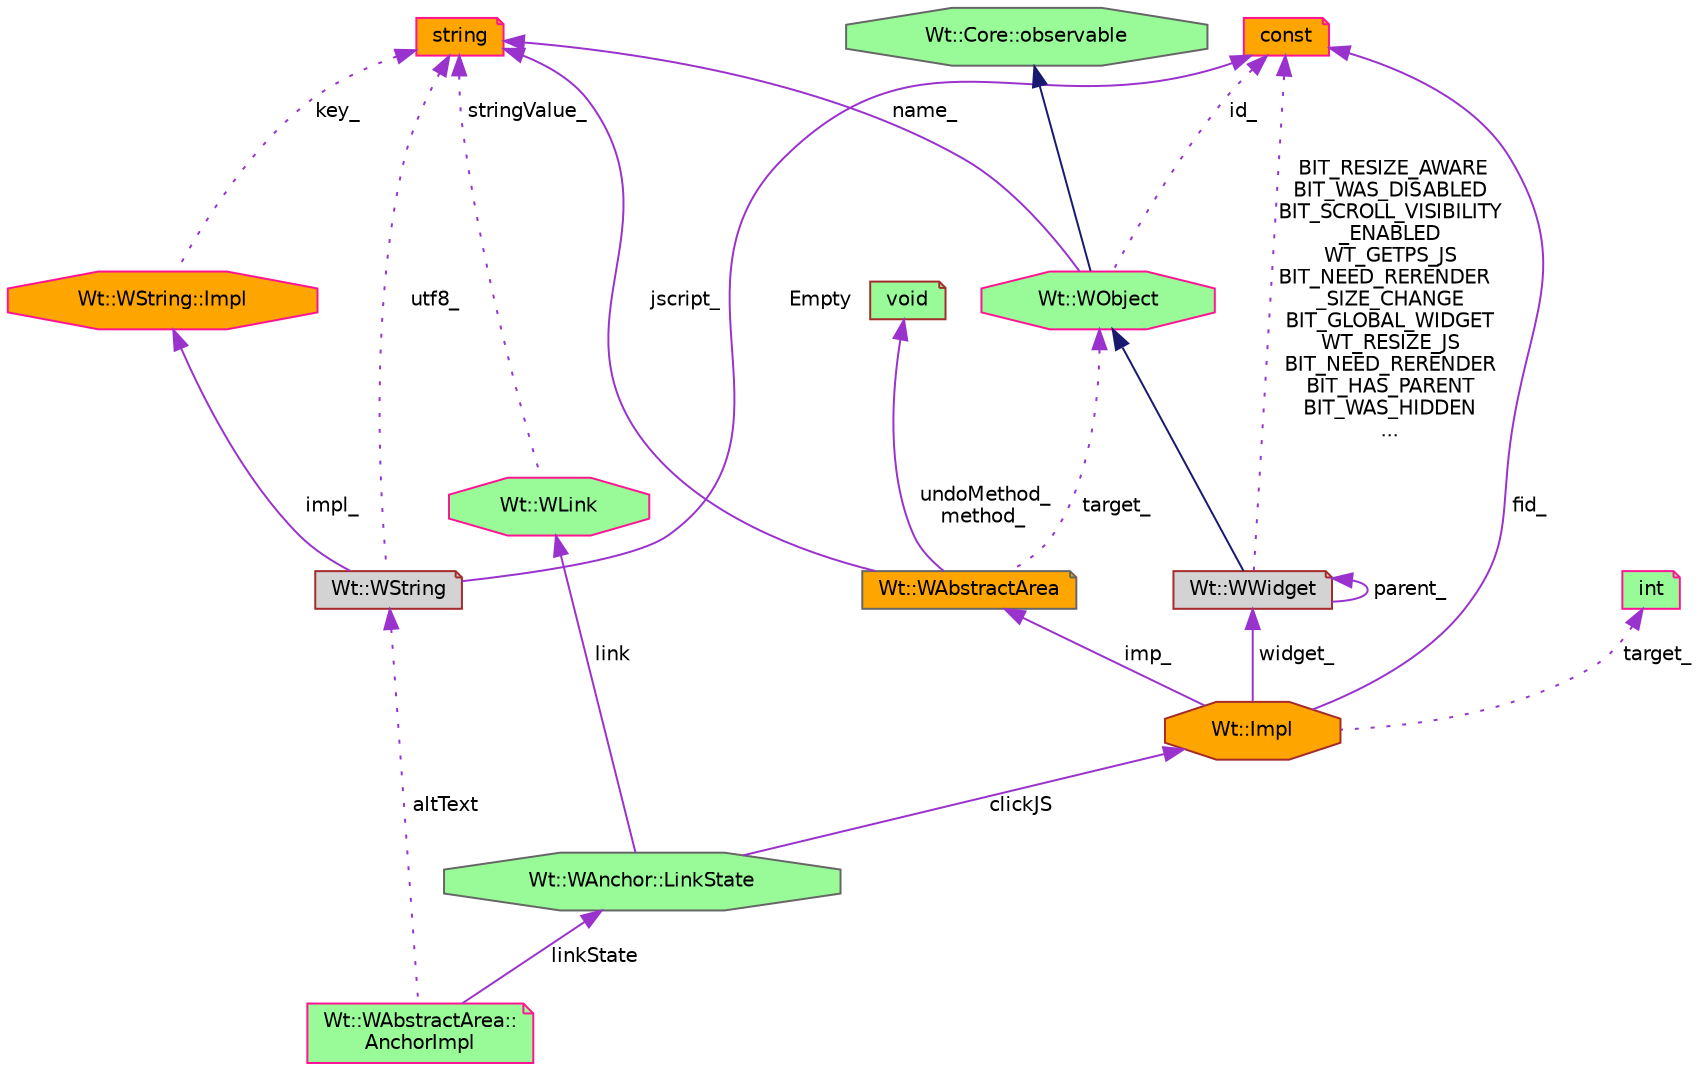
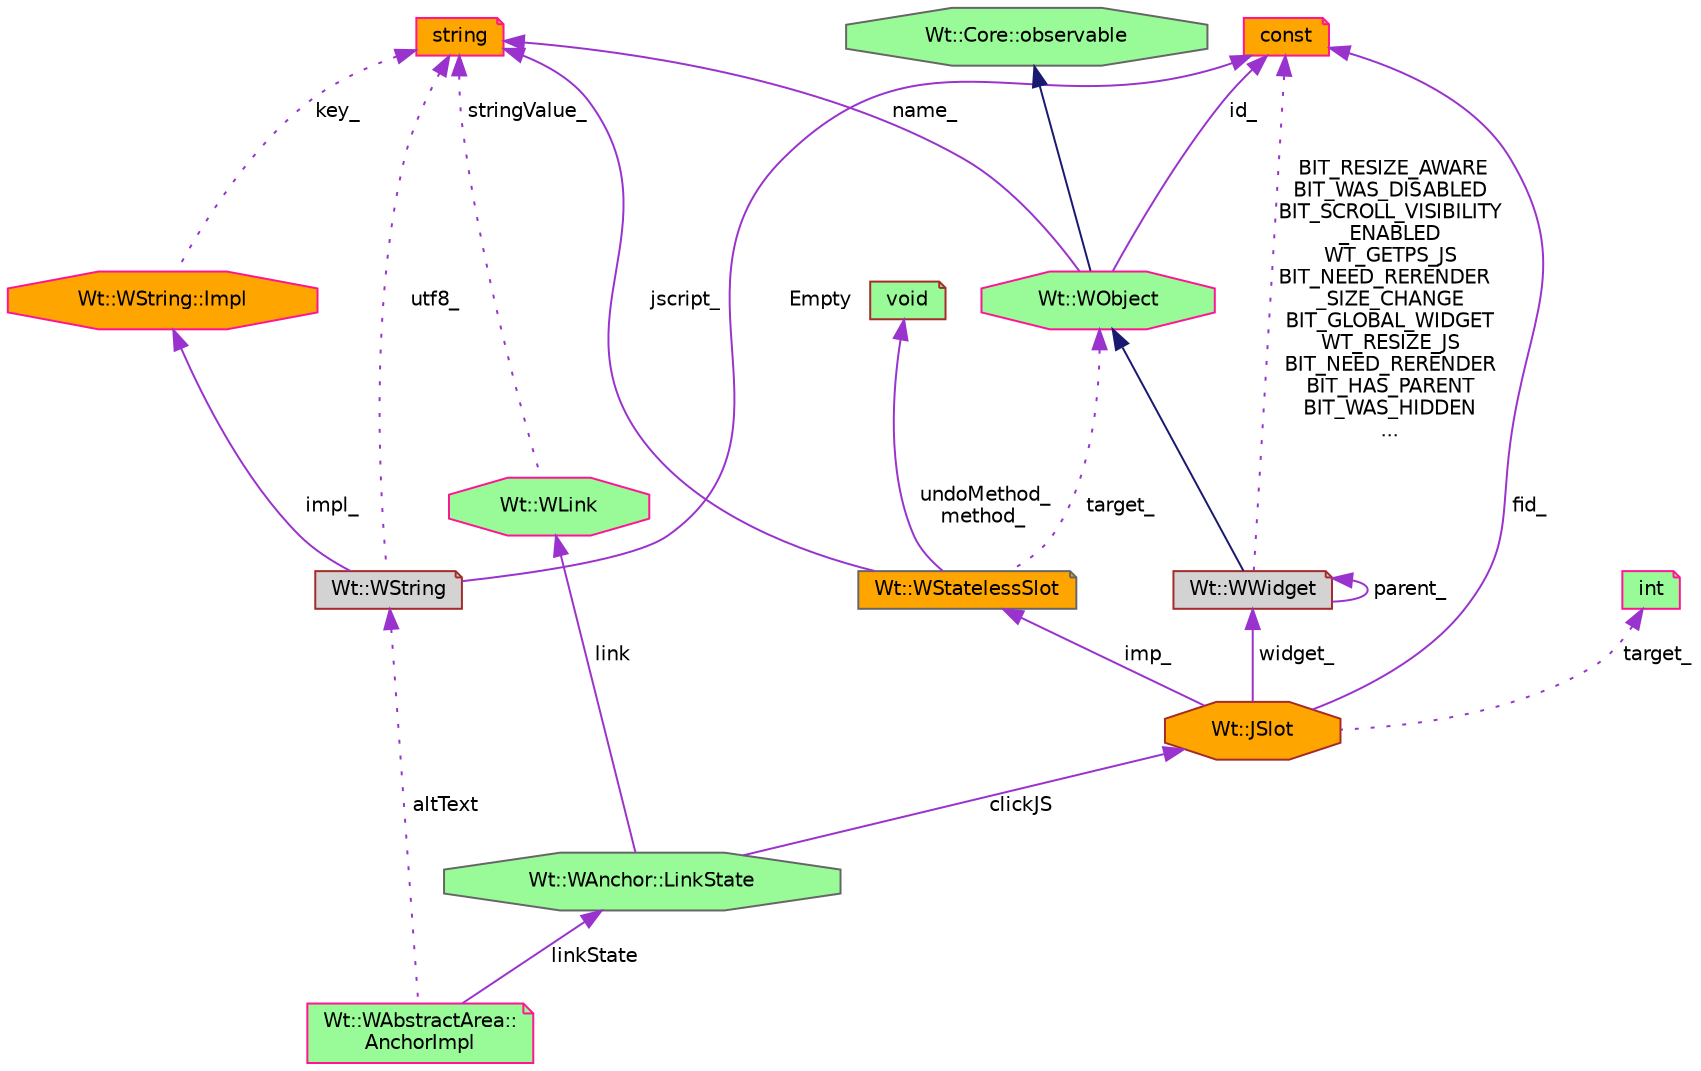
(1176, 166) -> (1176, 166)
(969, 590) -> (967, 590)
(1253, 731) -> (1253, 731)
